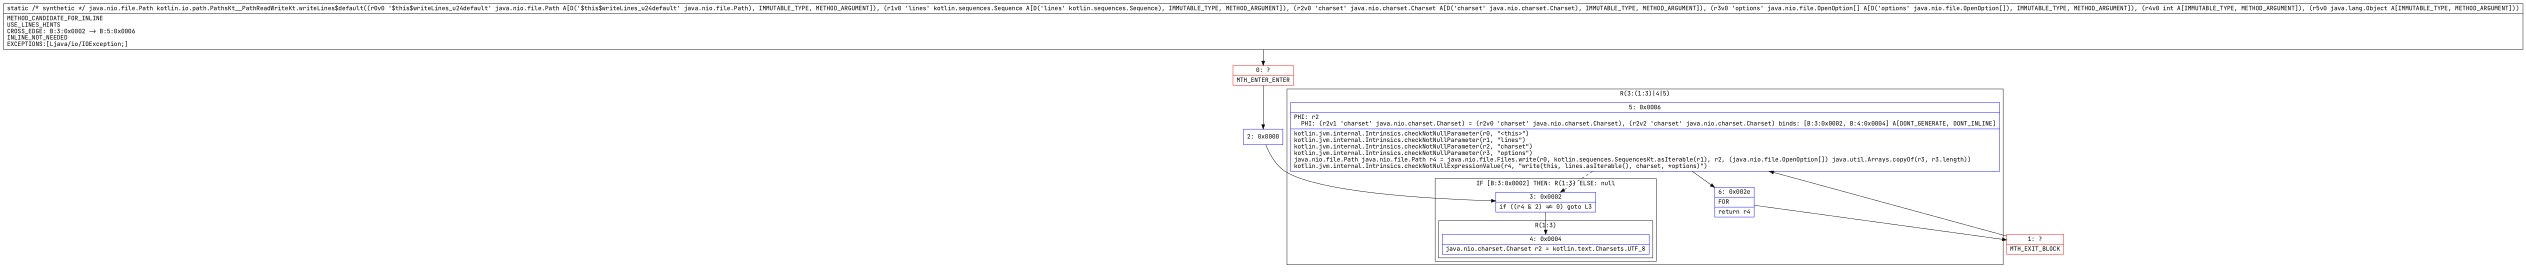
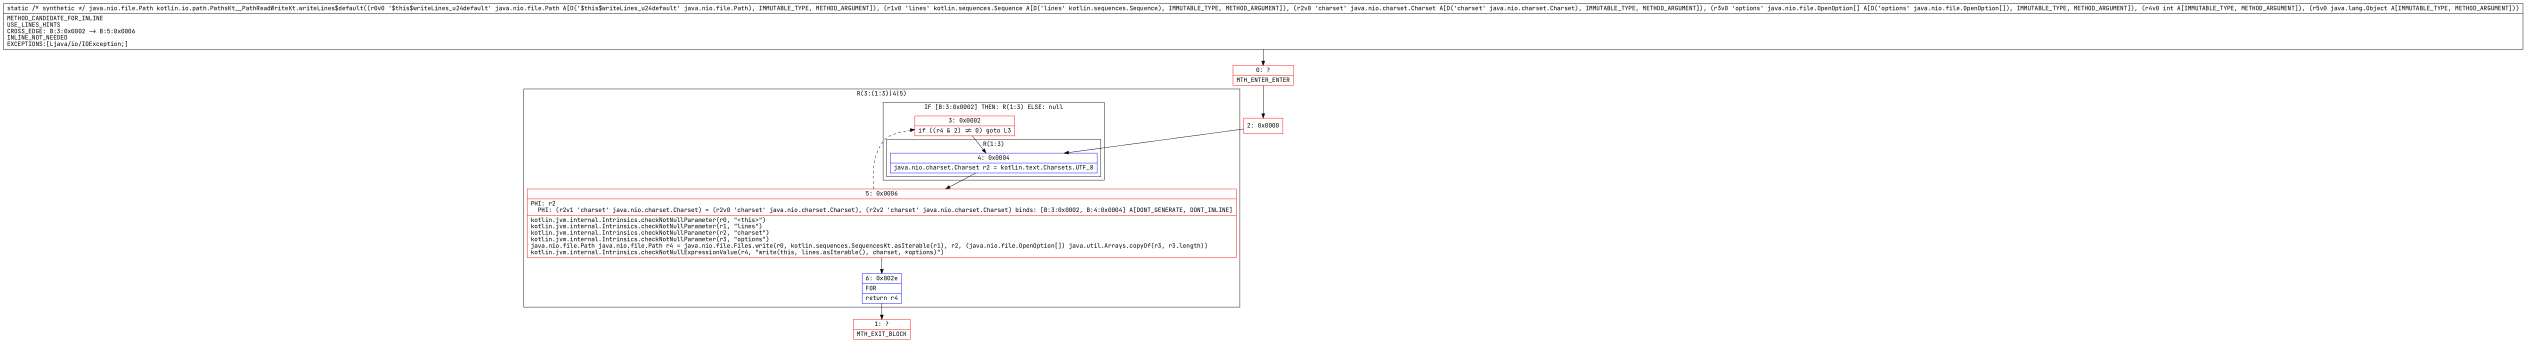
(1263, 137) -> (1263, 126)
(1645, 137) -> (882, 223)
(1370, 192) -> (1156, 141)
(1546, 202) -> (965, 126)
(1890, 204) -> (957, 183)
